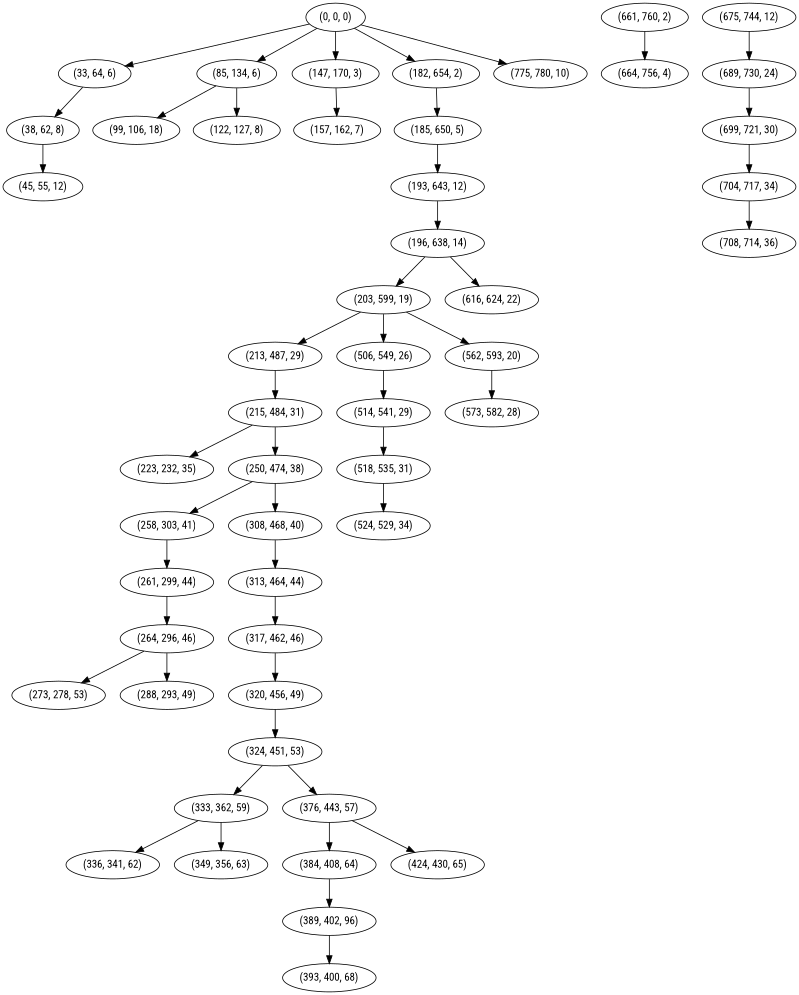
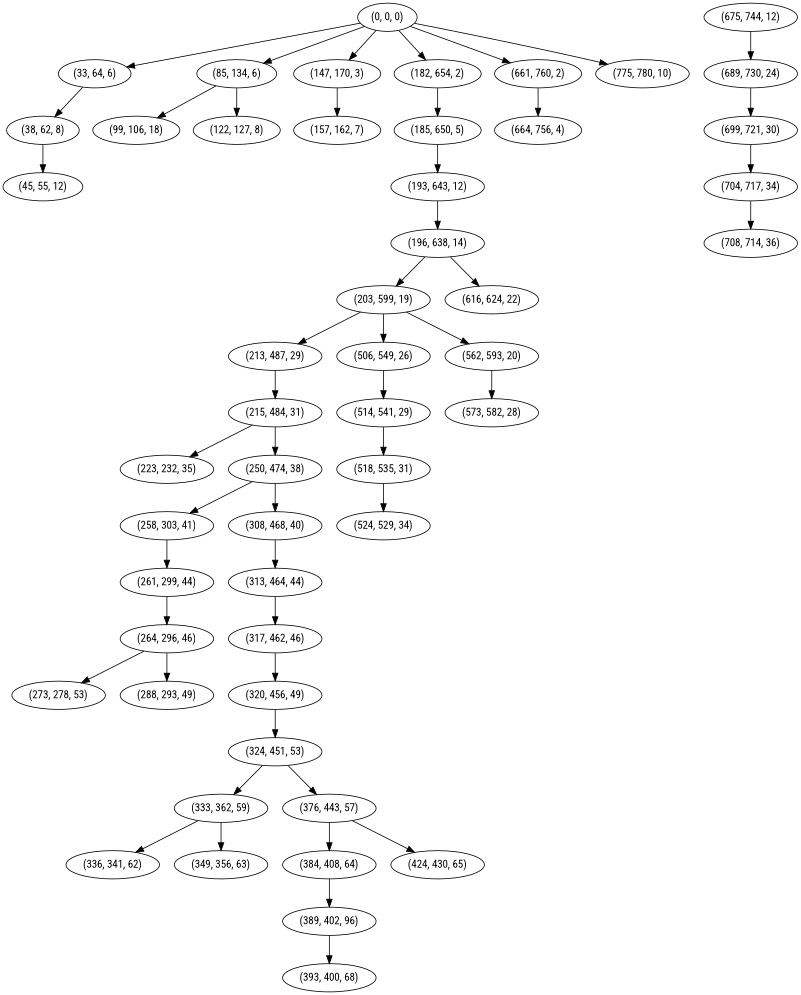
none -> (457, 43)
